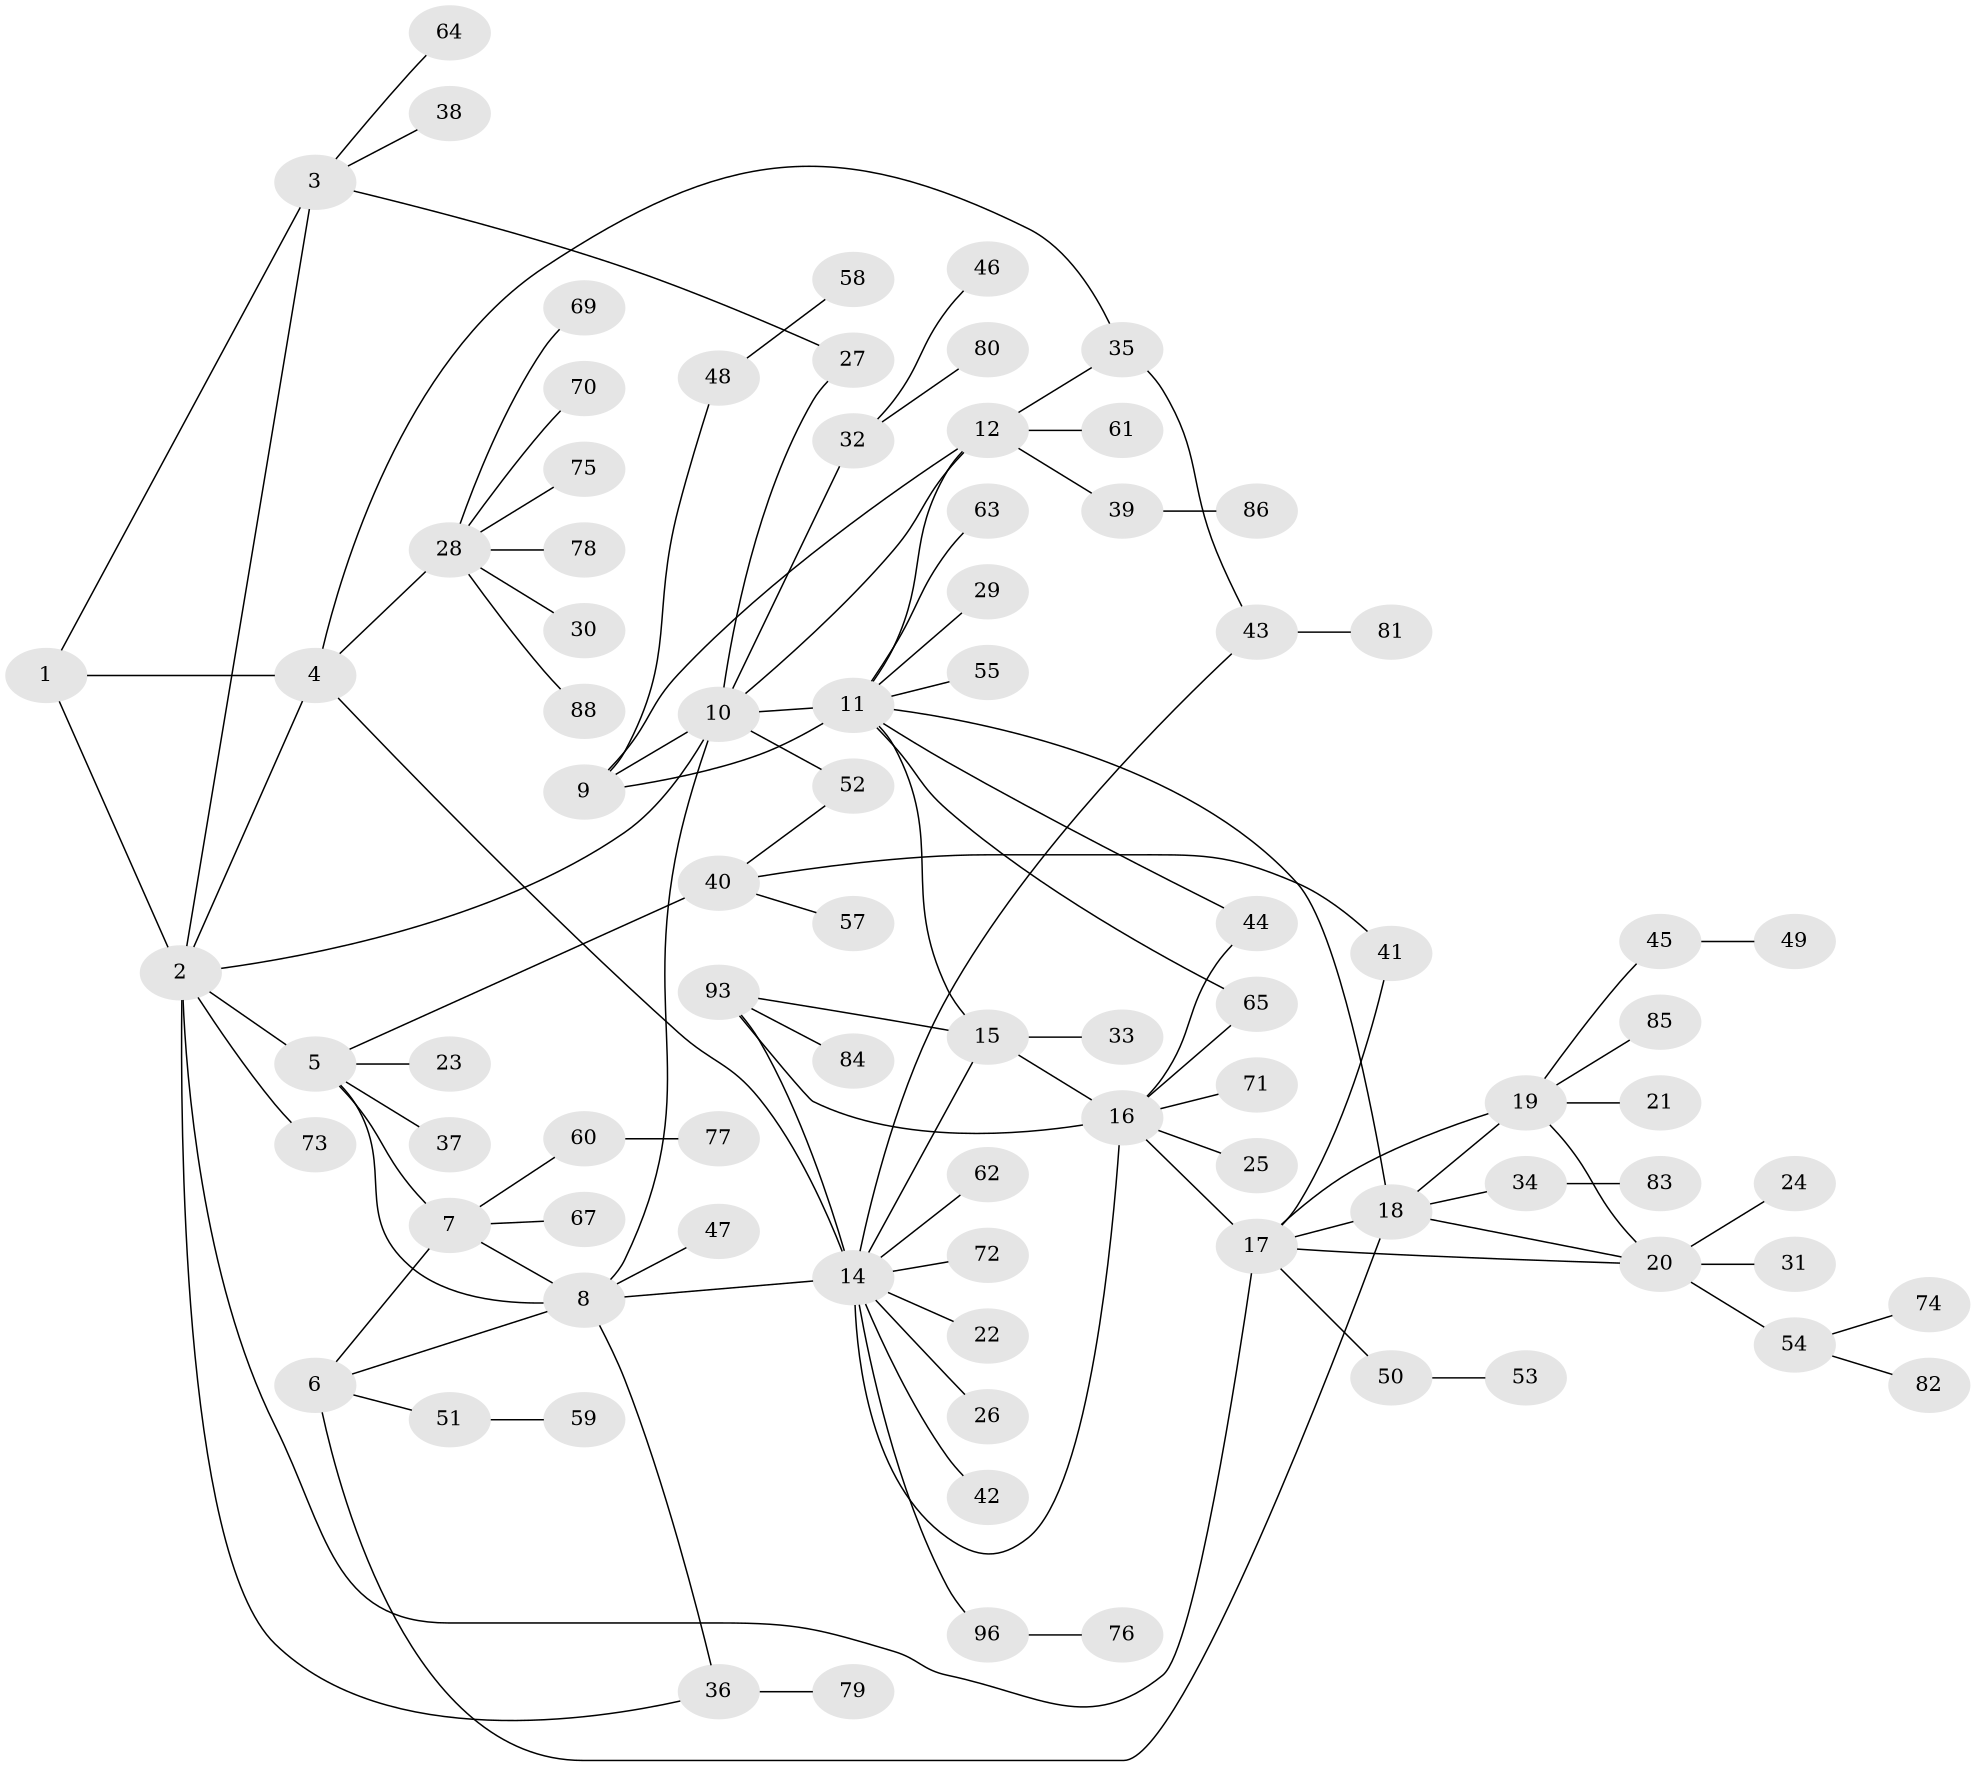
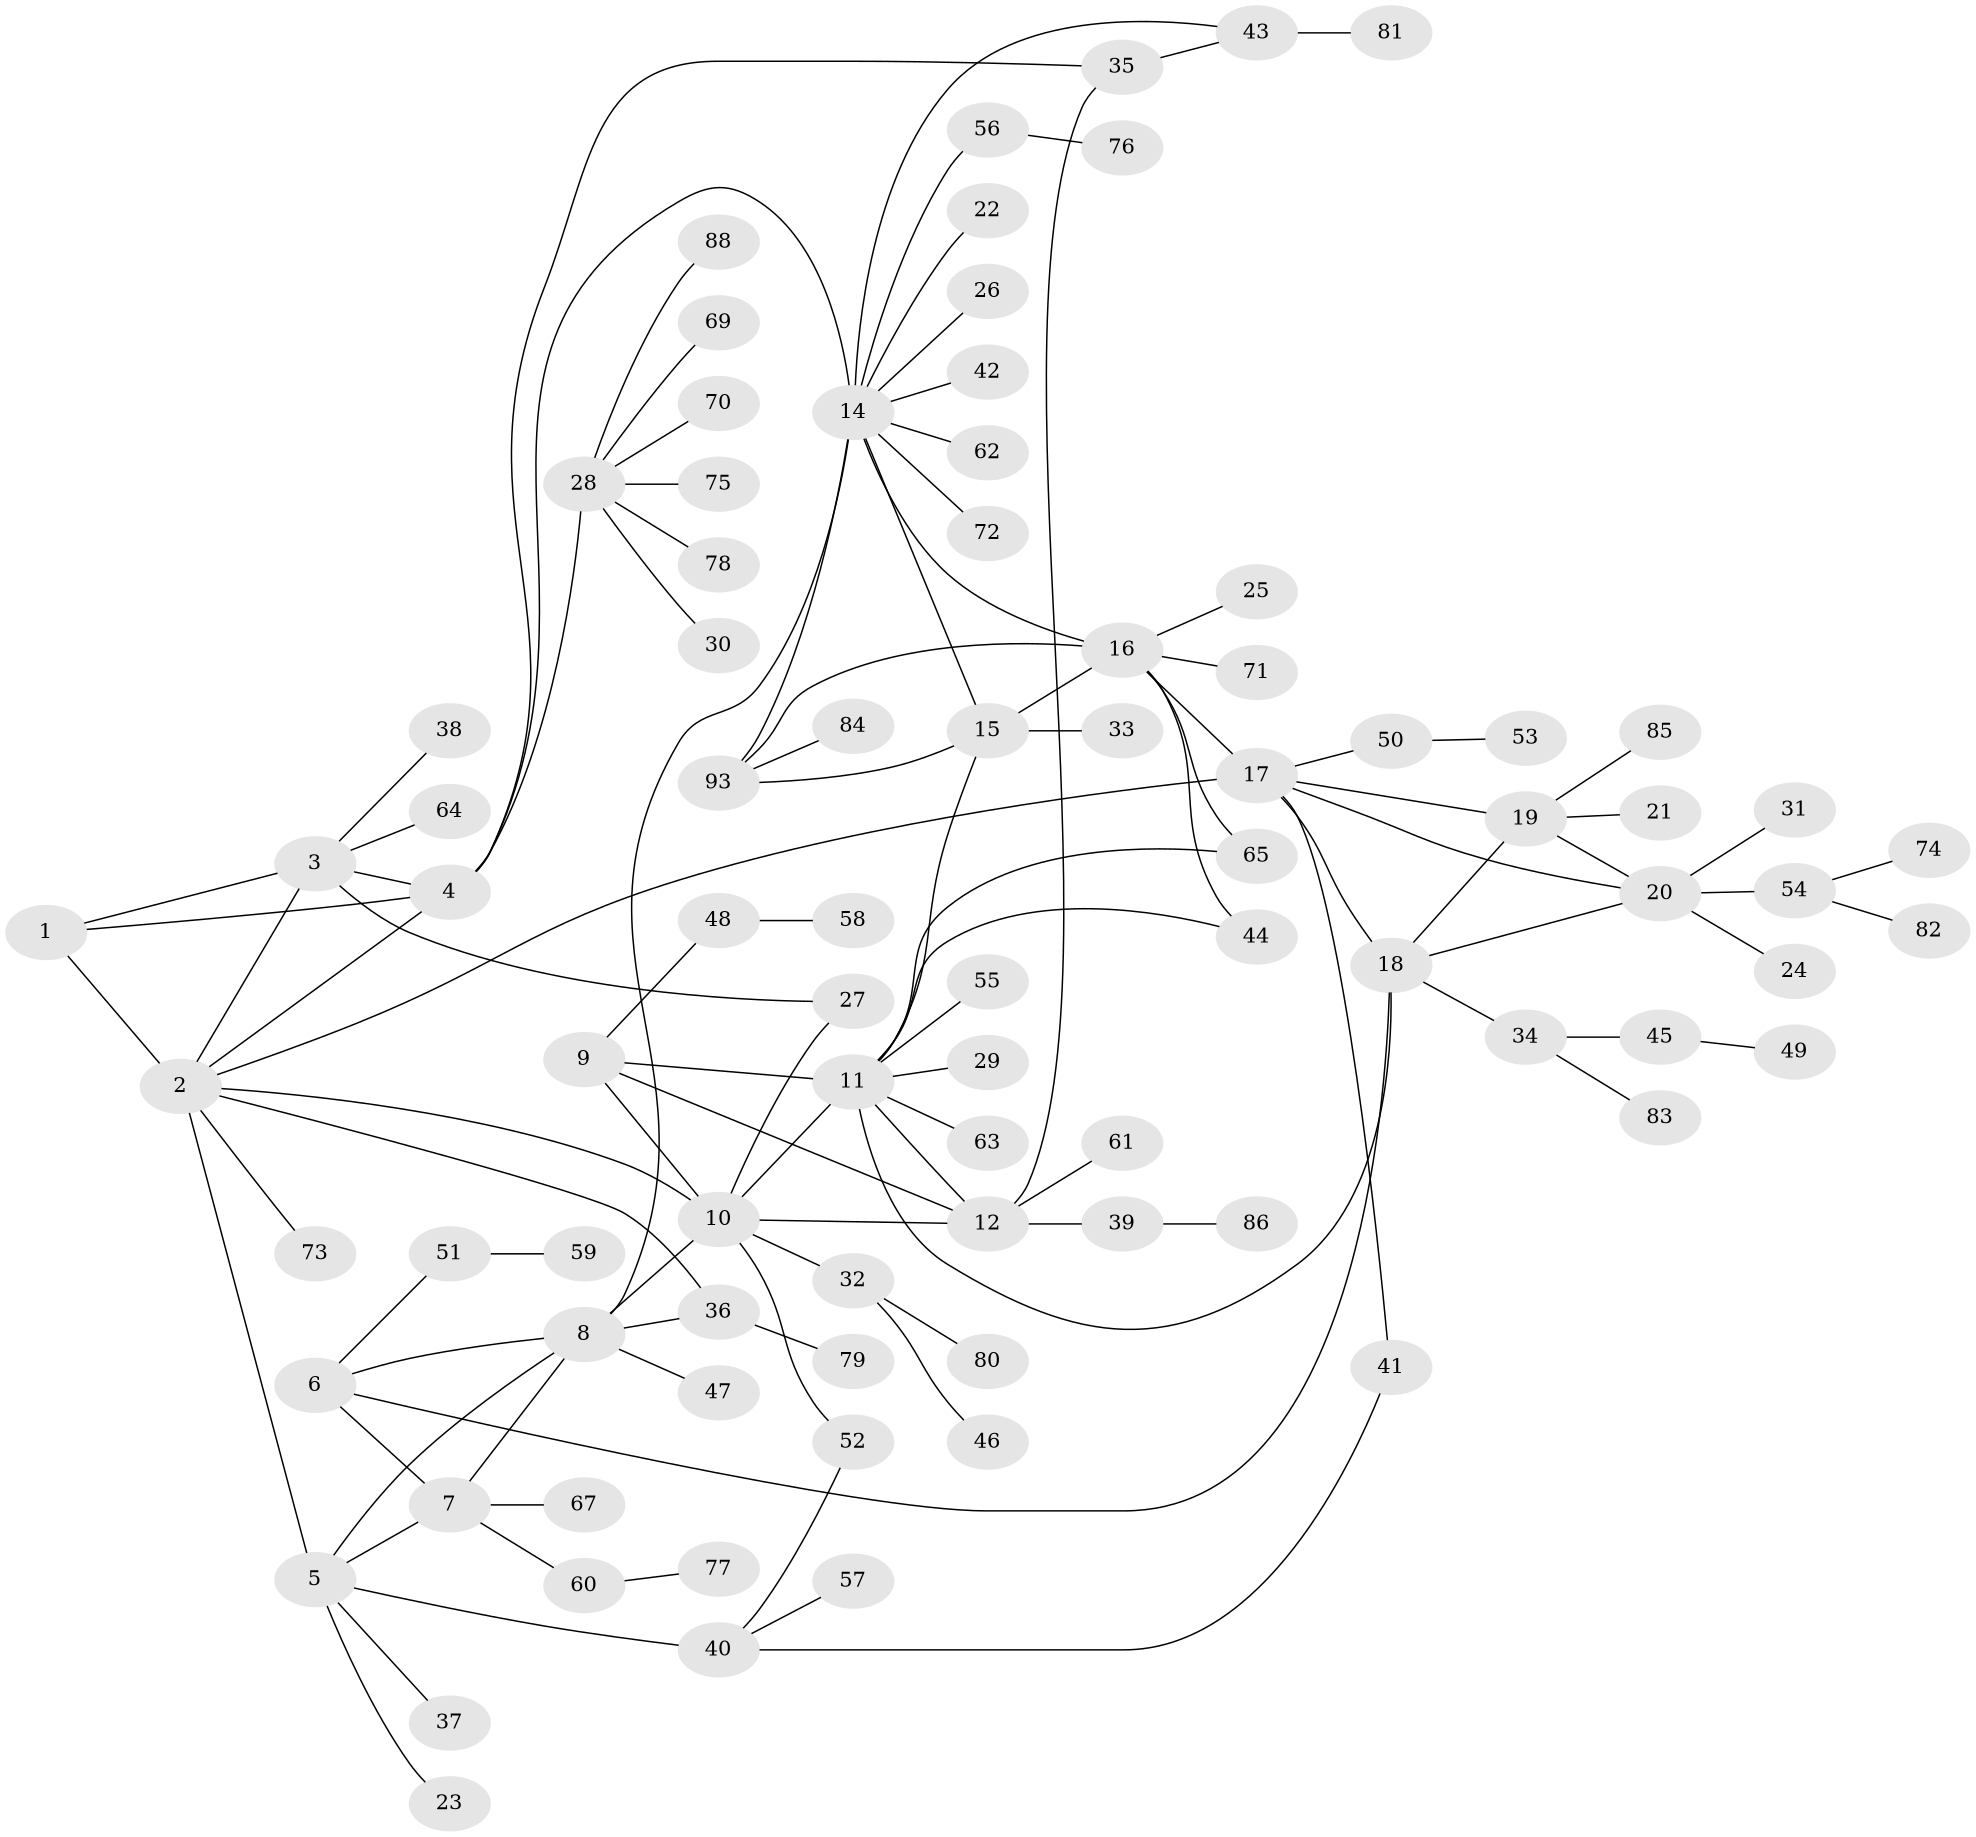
none -> (383, 878)
(1589, 1020) -> (1593, 1037)
(988, 1635) -> (988, 130)
